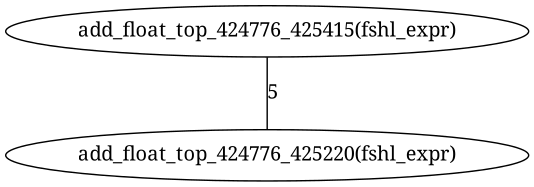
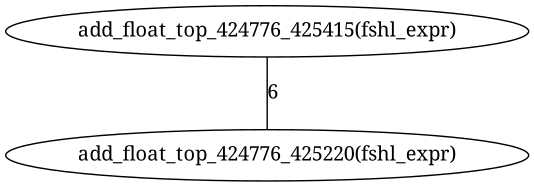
(273, 93) -> (273, 93)
